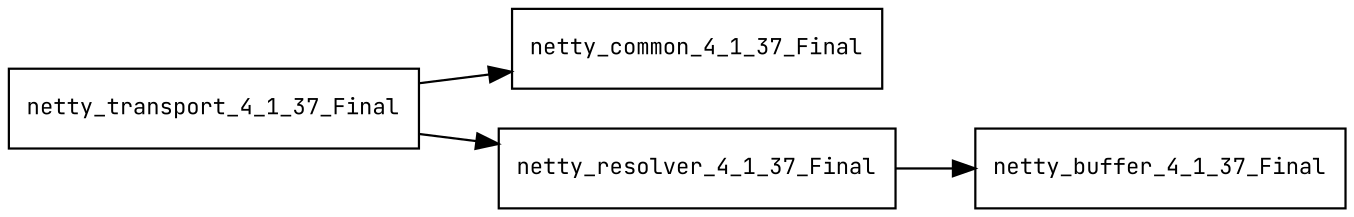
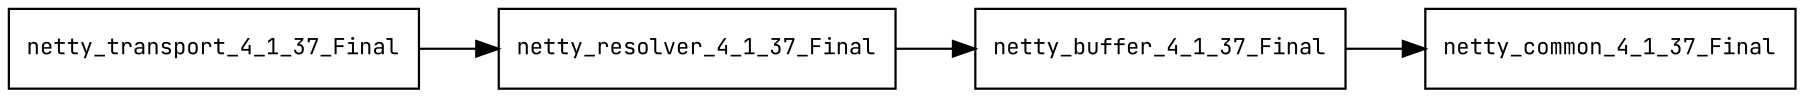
(454, 79) -> (1374, 49)
